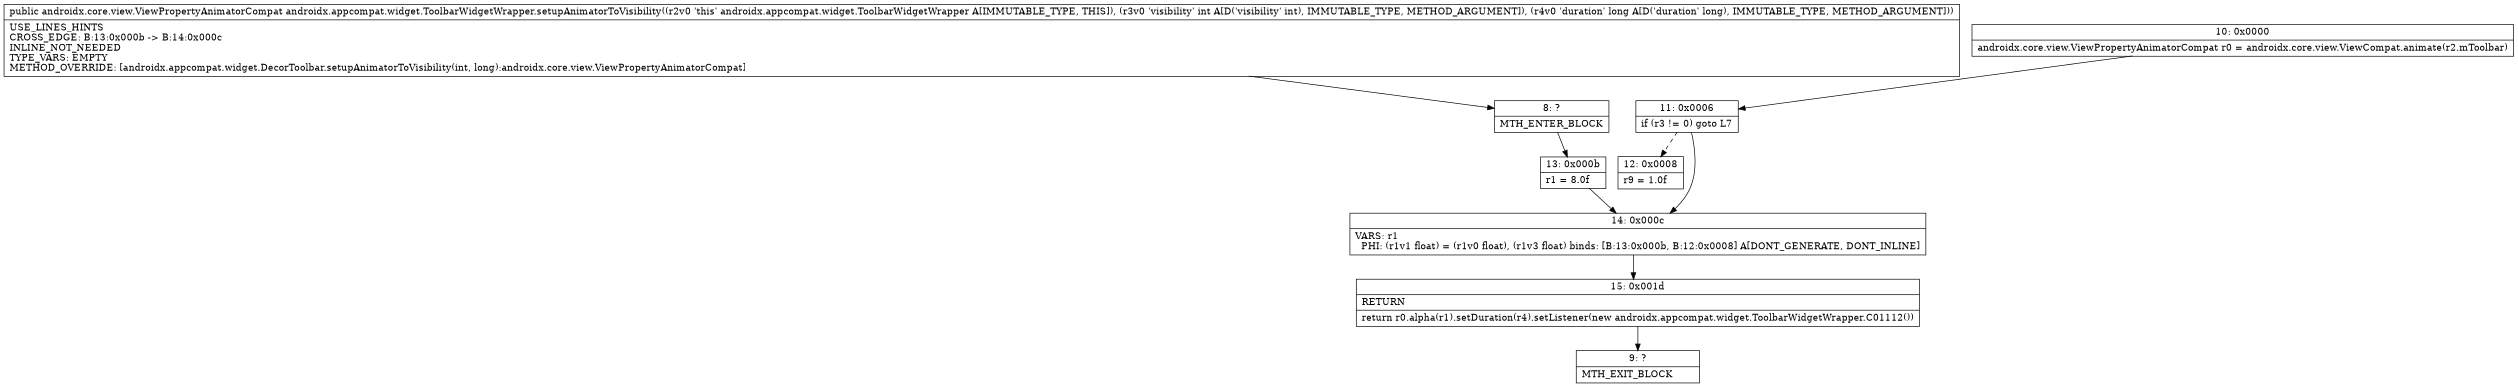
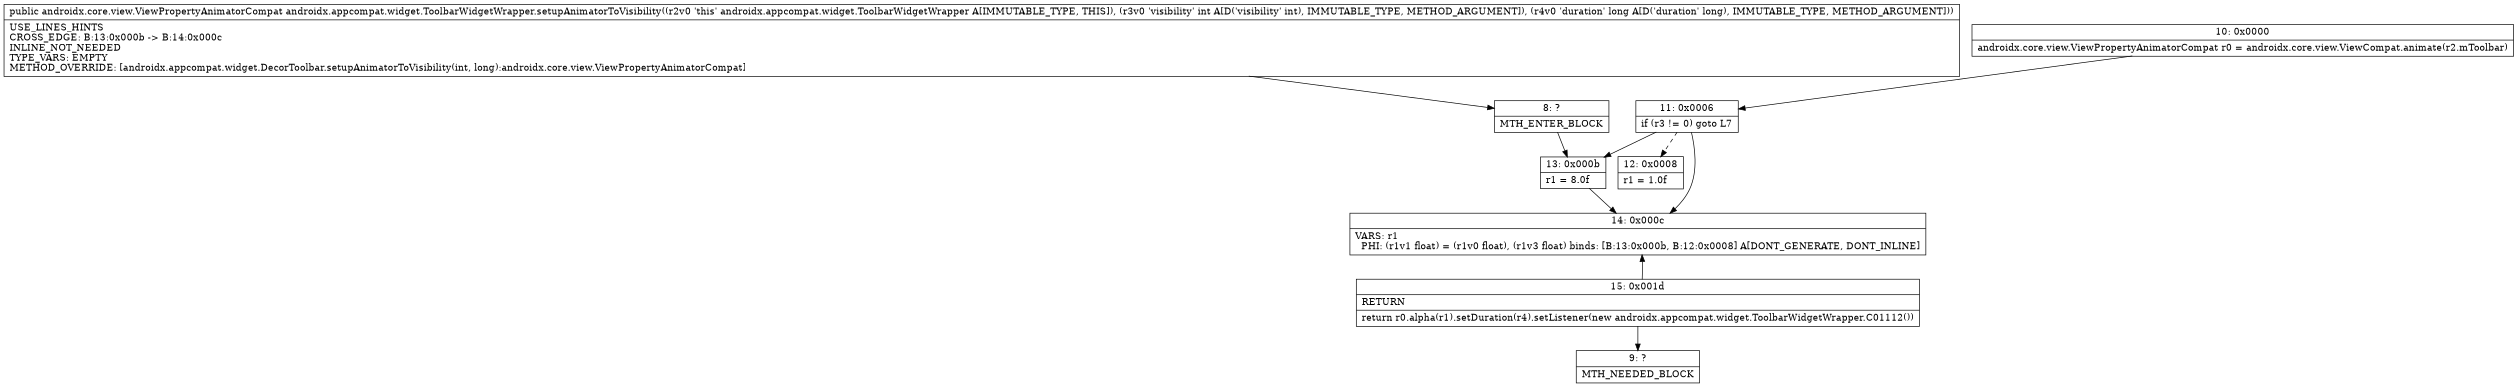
none -> (1633, 143)
(1645, 181) -> (1645, 181)
(1633, 264) -> (1642, 271)
(1627, 375) -> (1638, 375)
